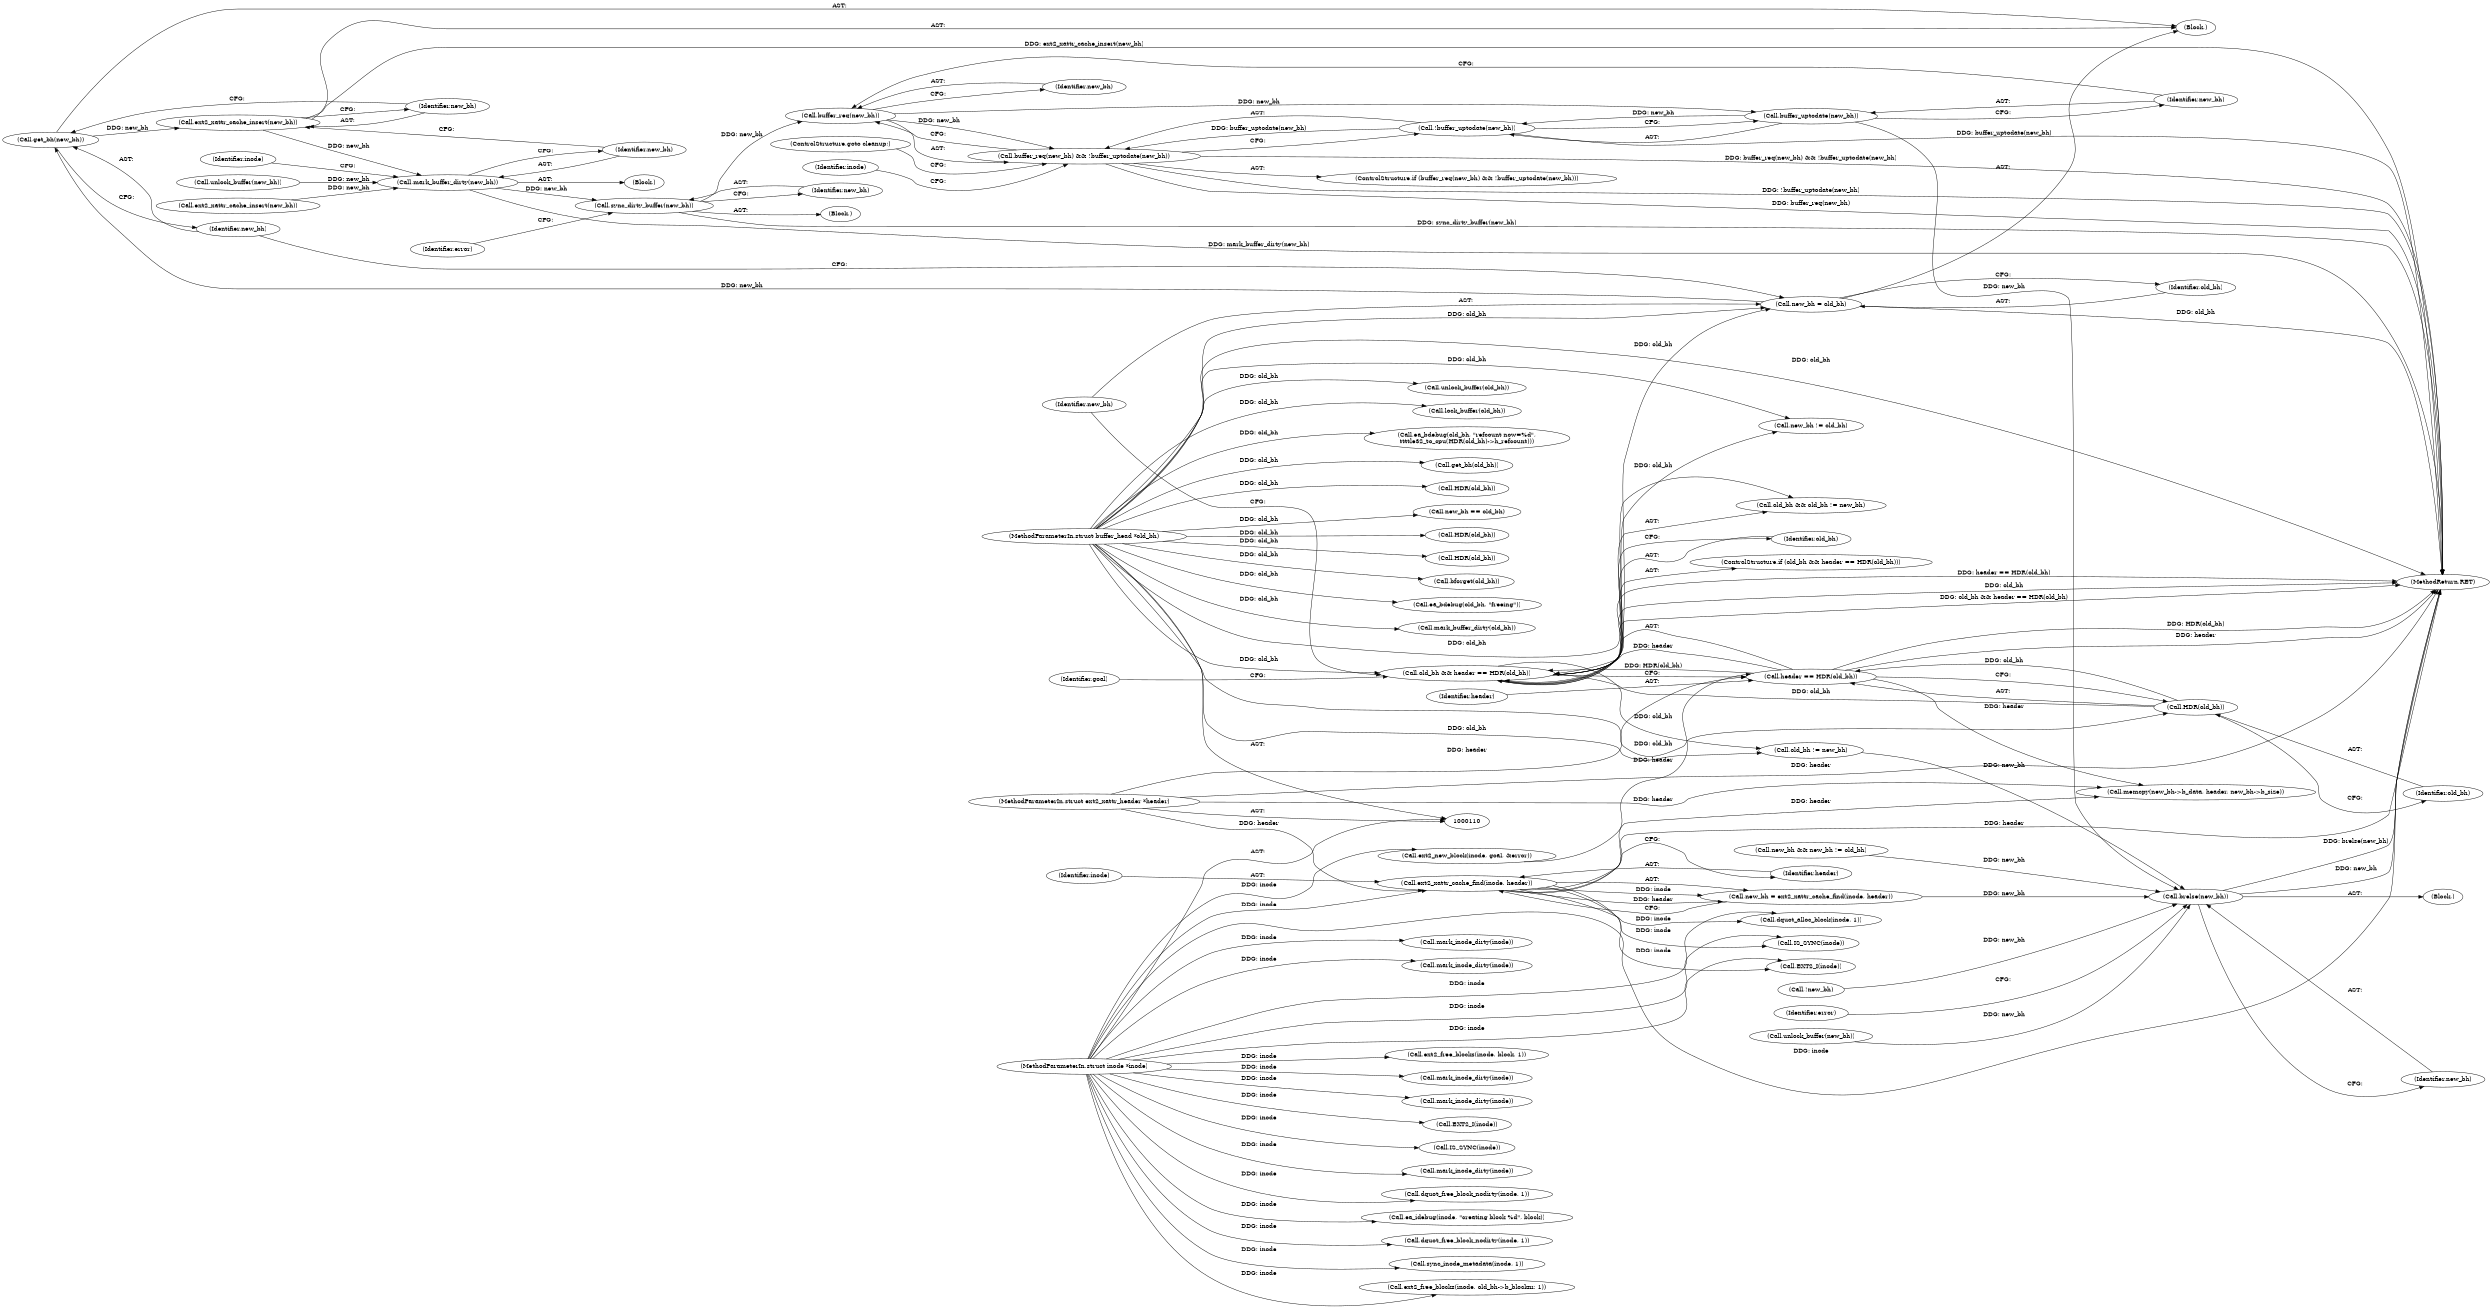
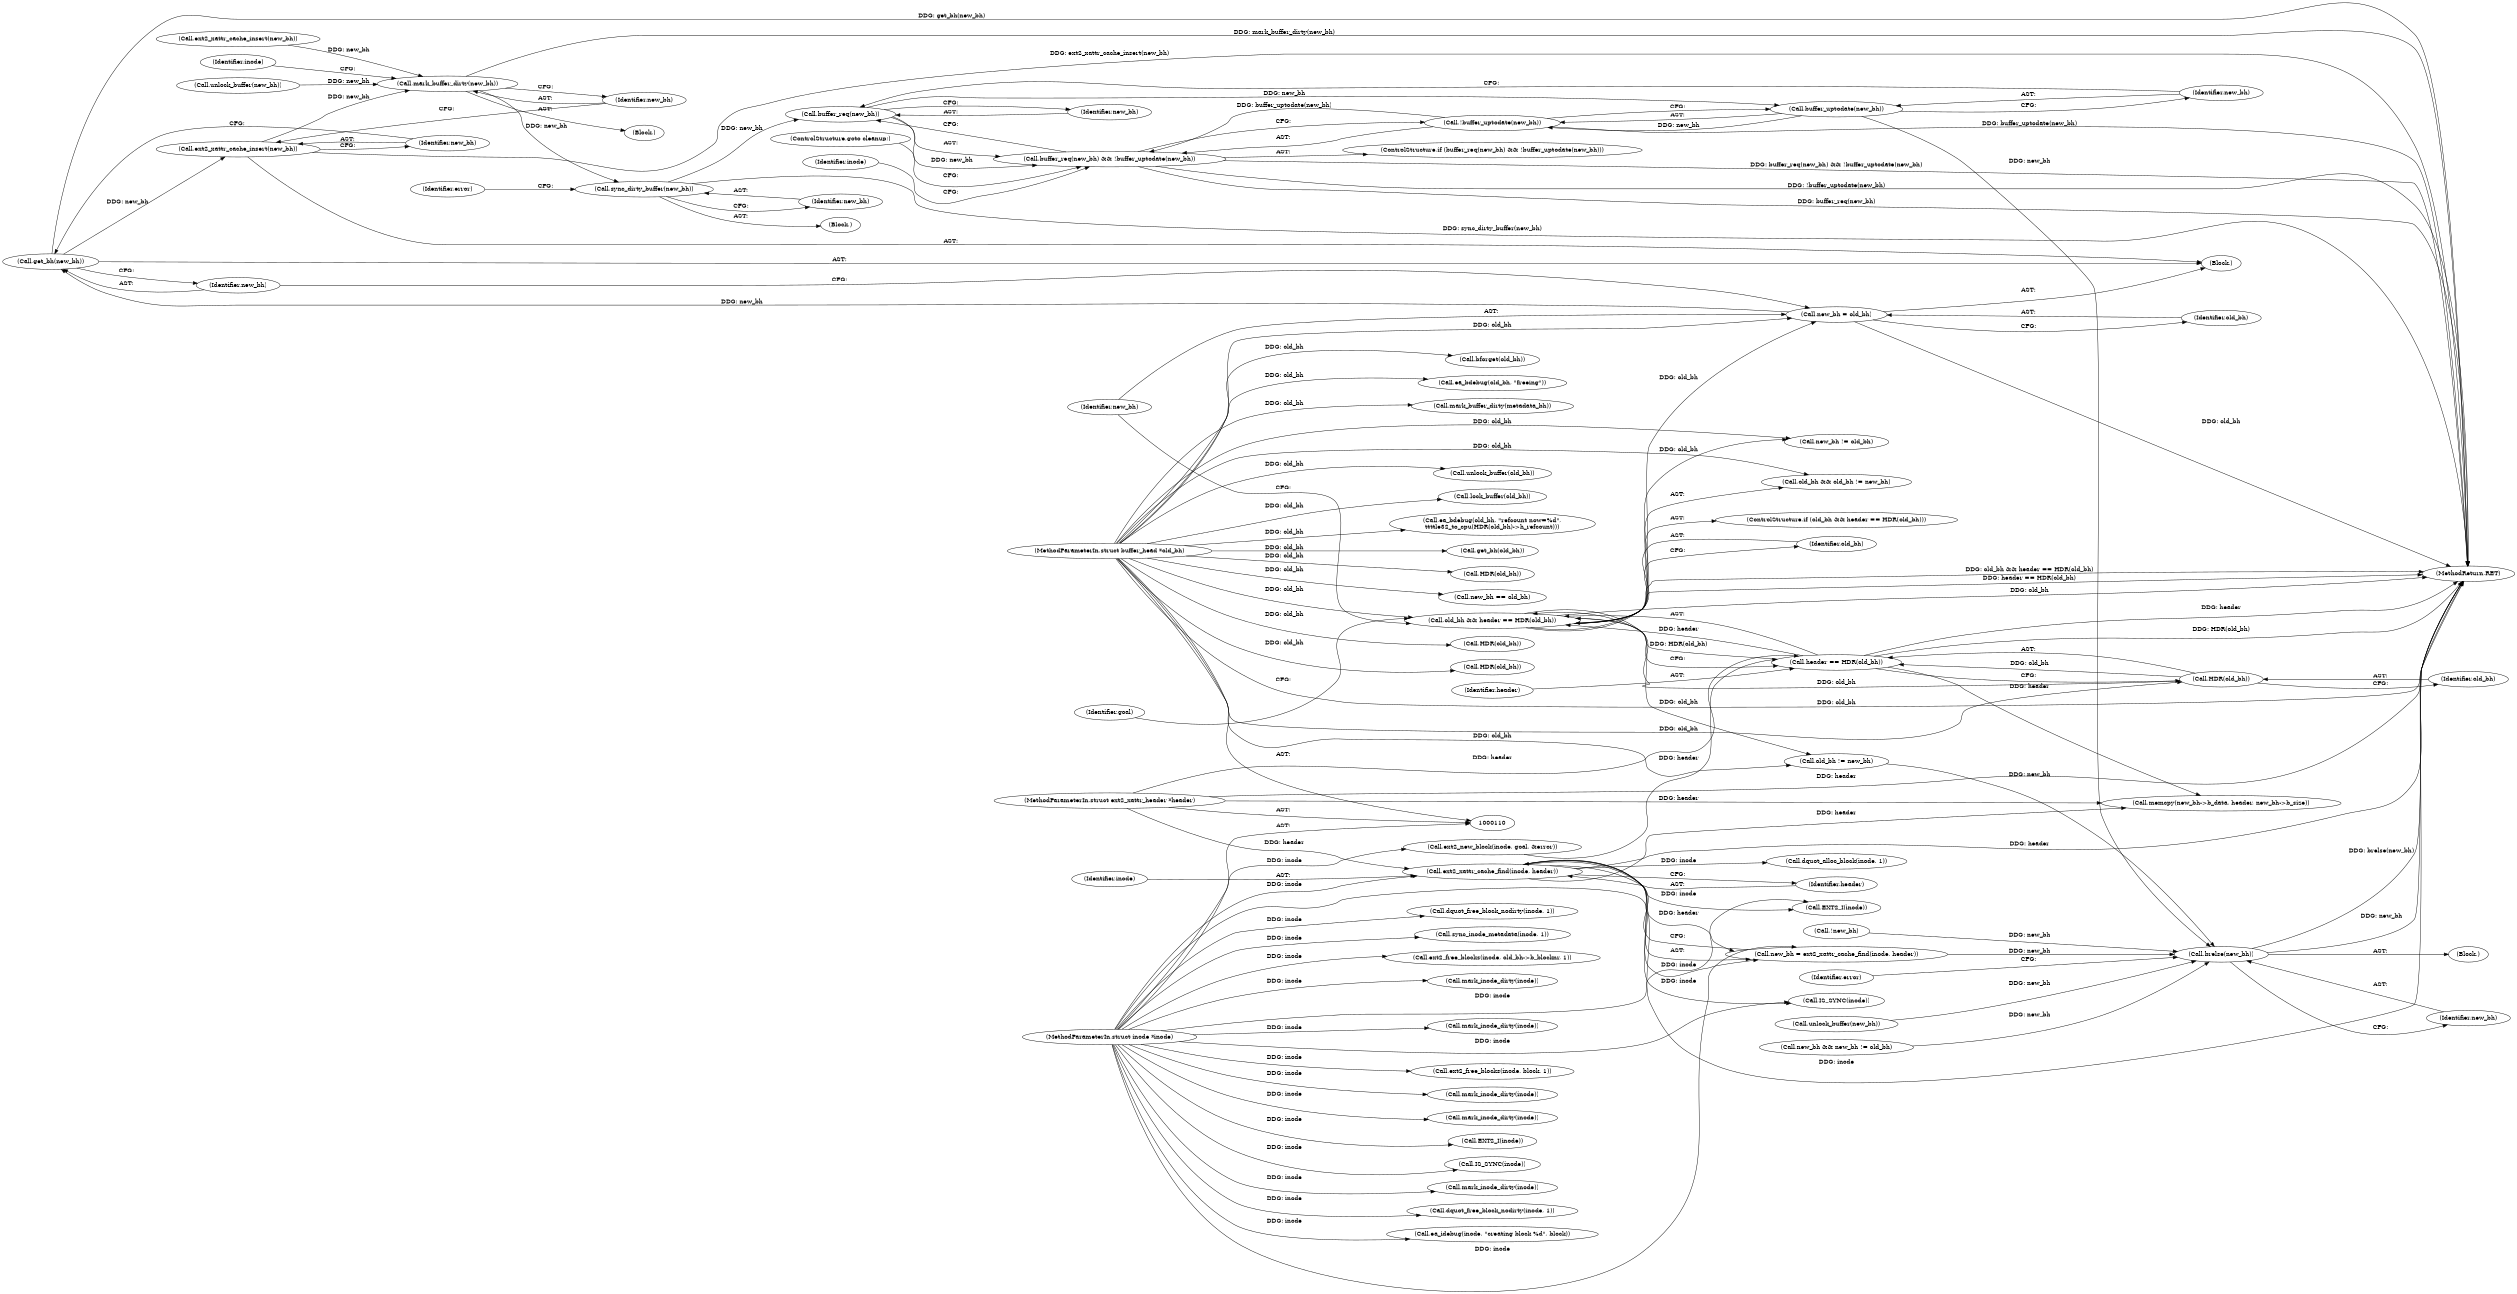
none -> (1427, 19)
(1467, 628) -> (1492, 406)
(1456, 996) -> (1514, 1290)
